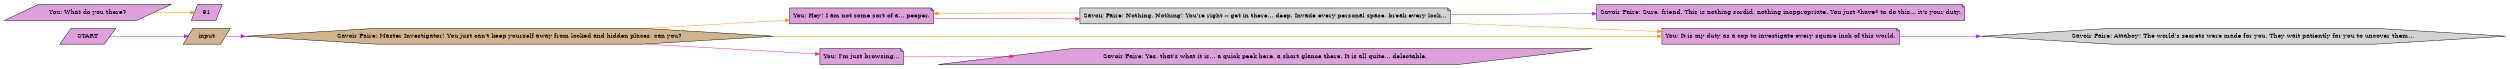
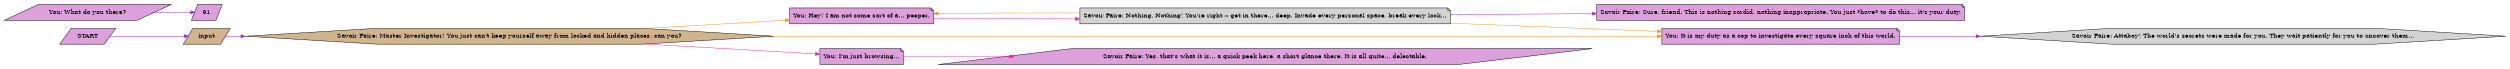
(171, 12) -> (171, 12)
